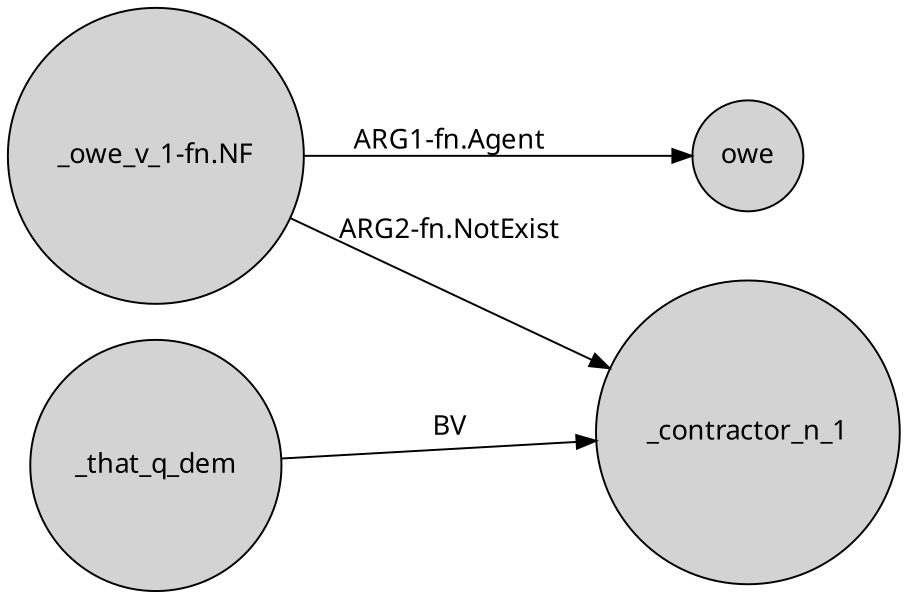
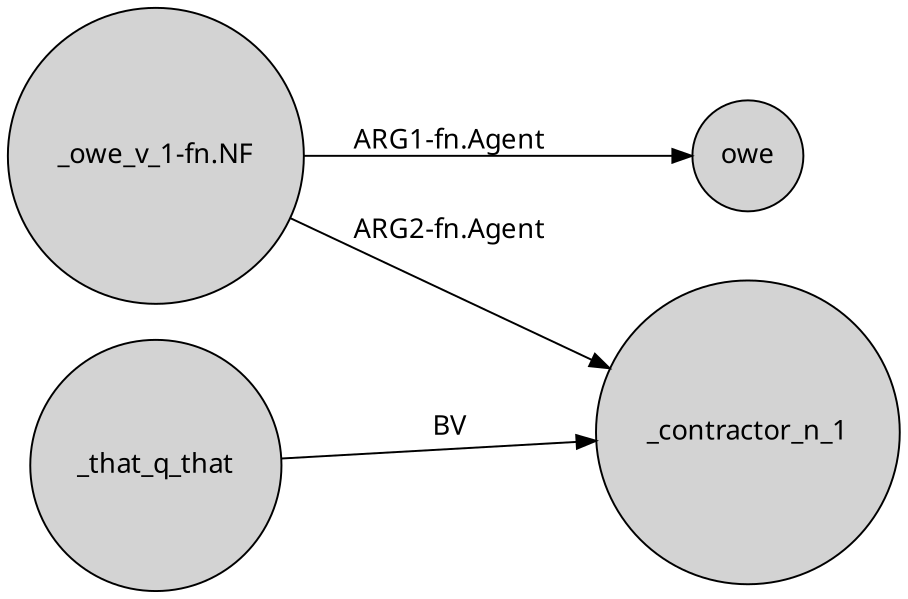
(450, 231) -> (450, 231)
(156, 465) -> (156, 465)
